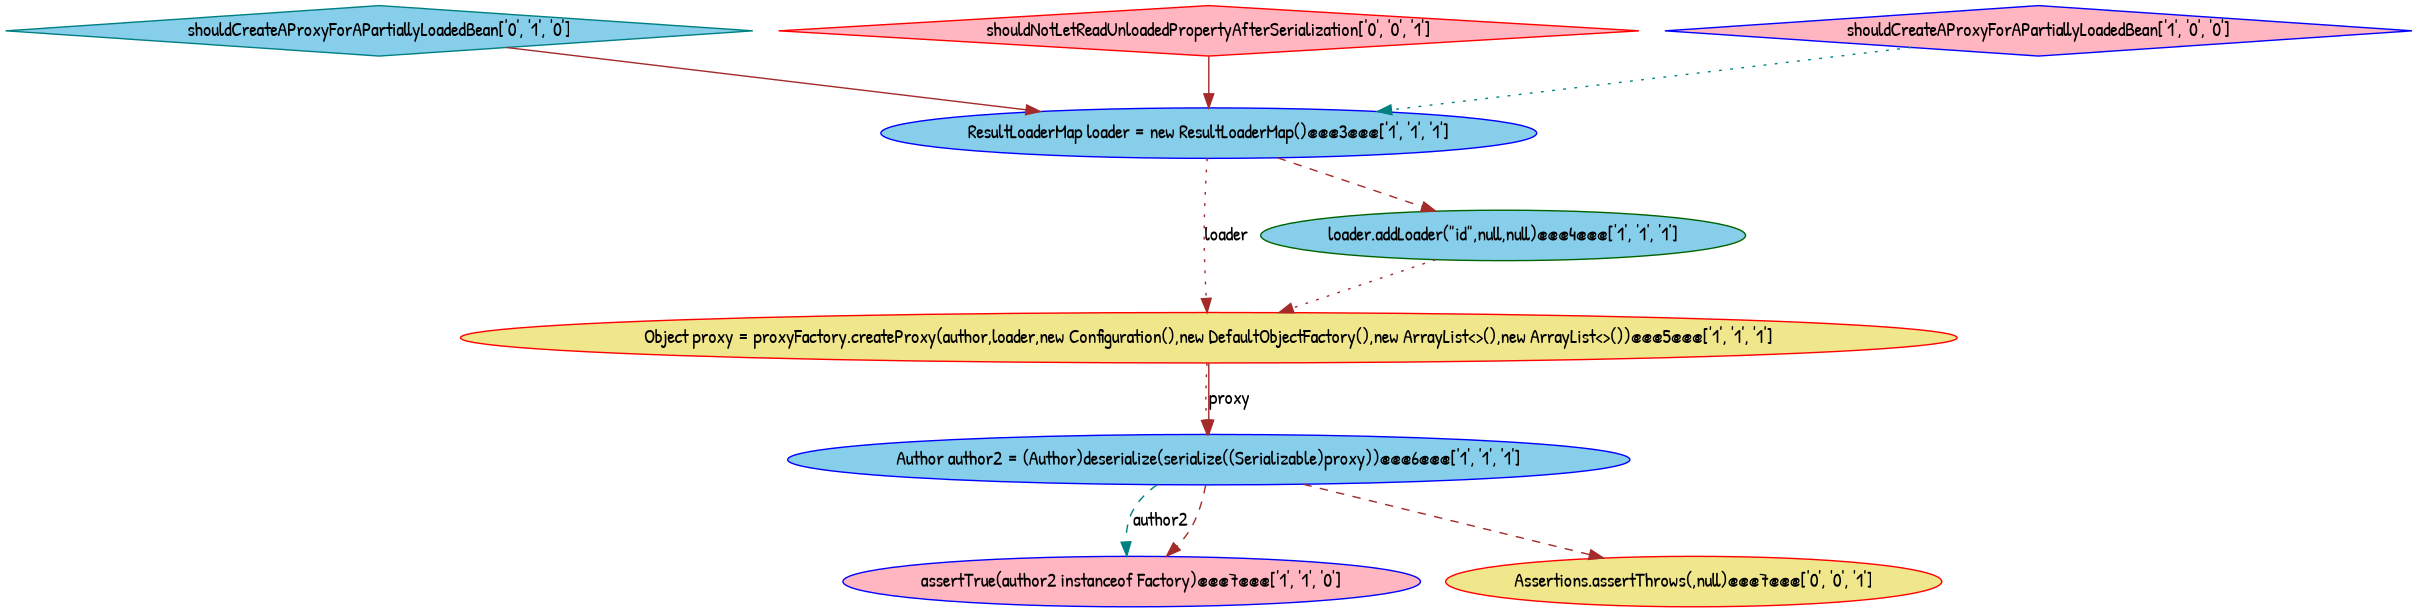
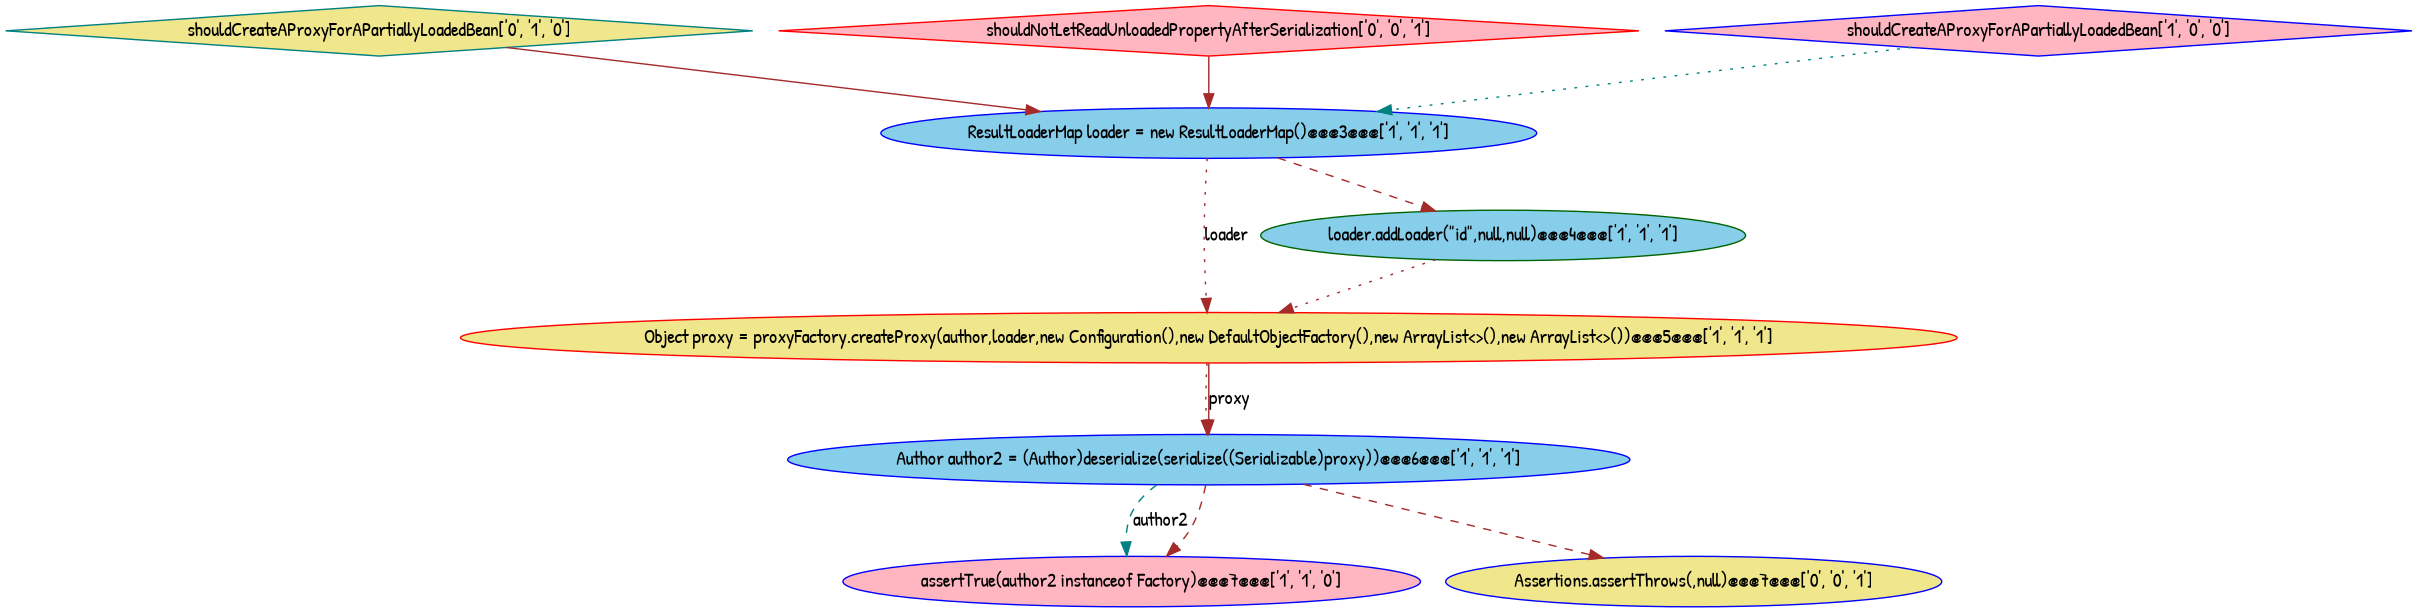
(379, 31) -> (379, 31)
(1694, 582) -> (1694, 582)
